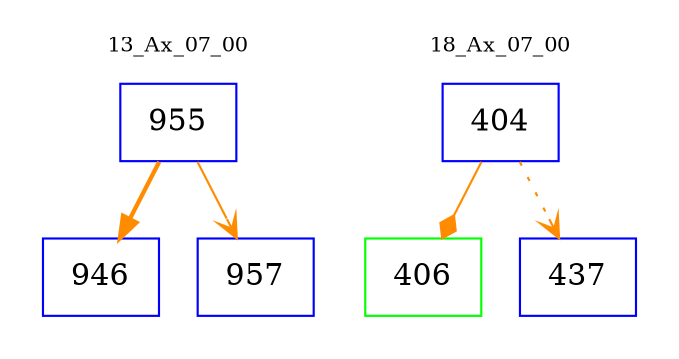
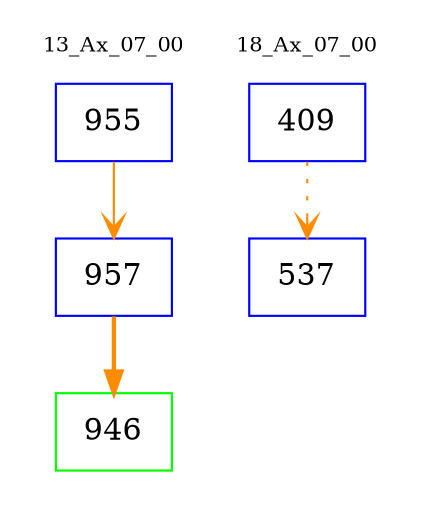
(501, 122) -> (307, 122)
(145, 190) -> (114, 344)
(101, 277) -> (114, 432)
(423, 277) -> none
(578, 277) -> (307, 277)
